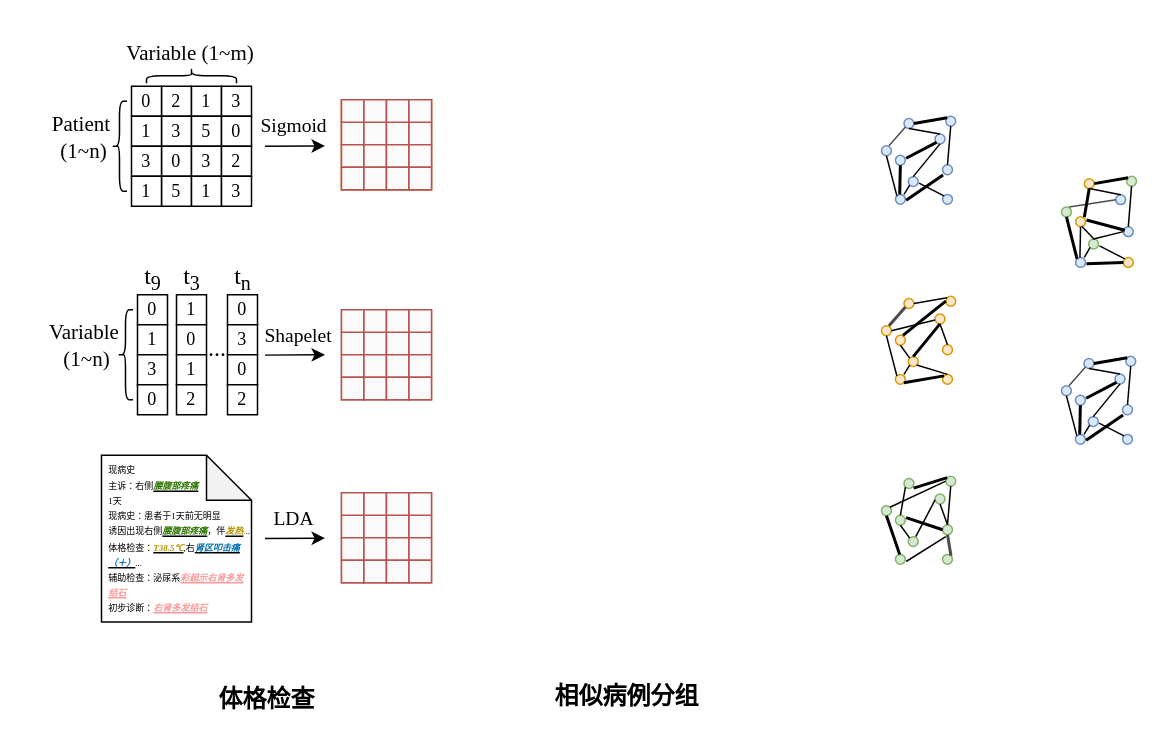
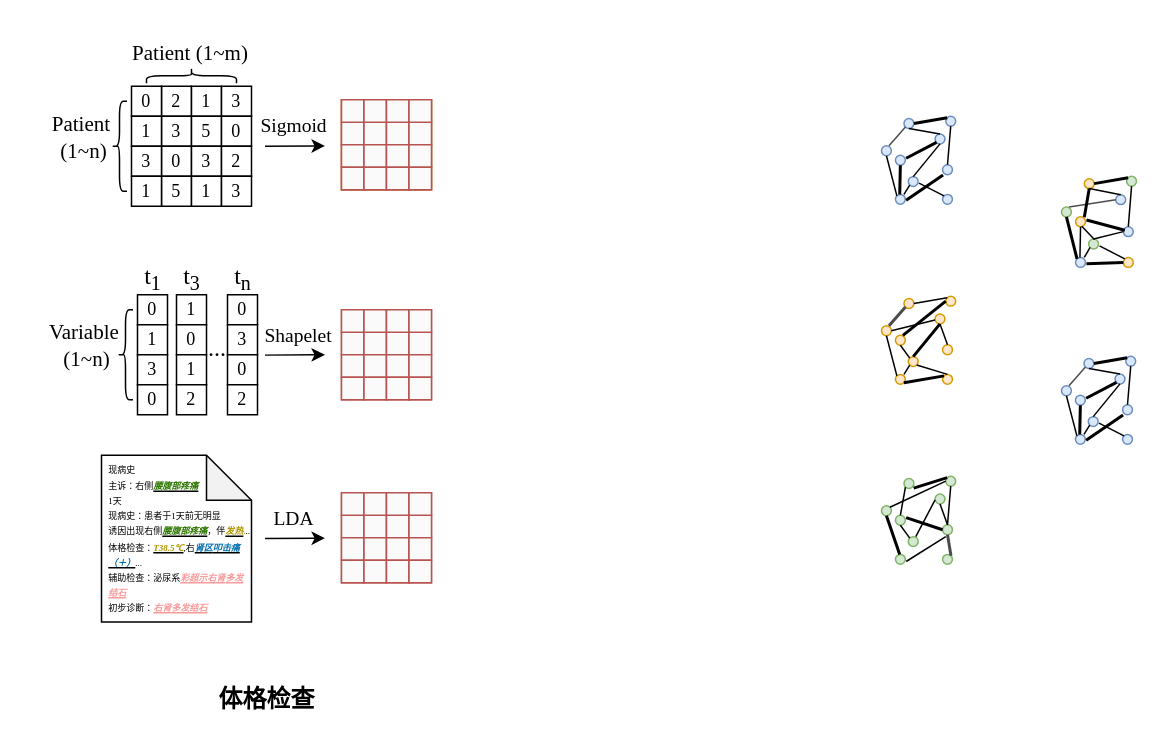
(191, 55) -> (191, 55)
(153, 278) -> (153, 278)
(626, 695) -> none
